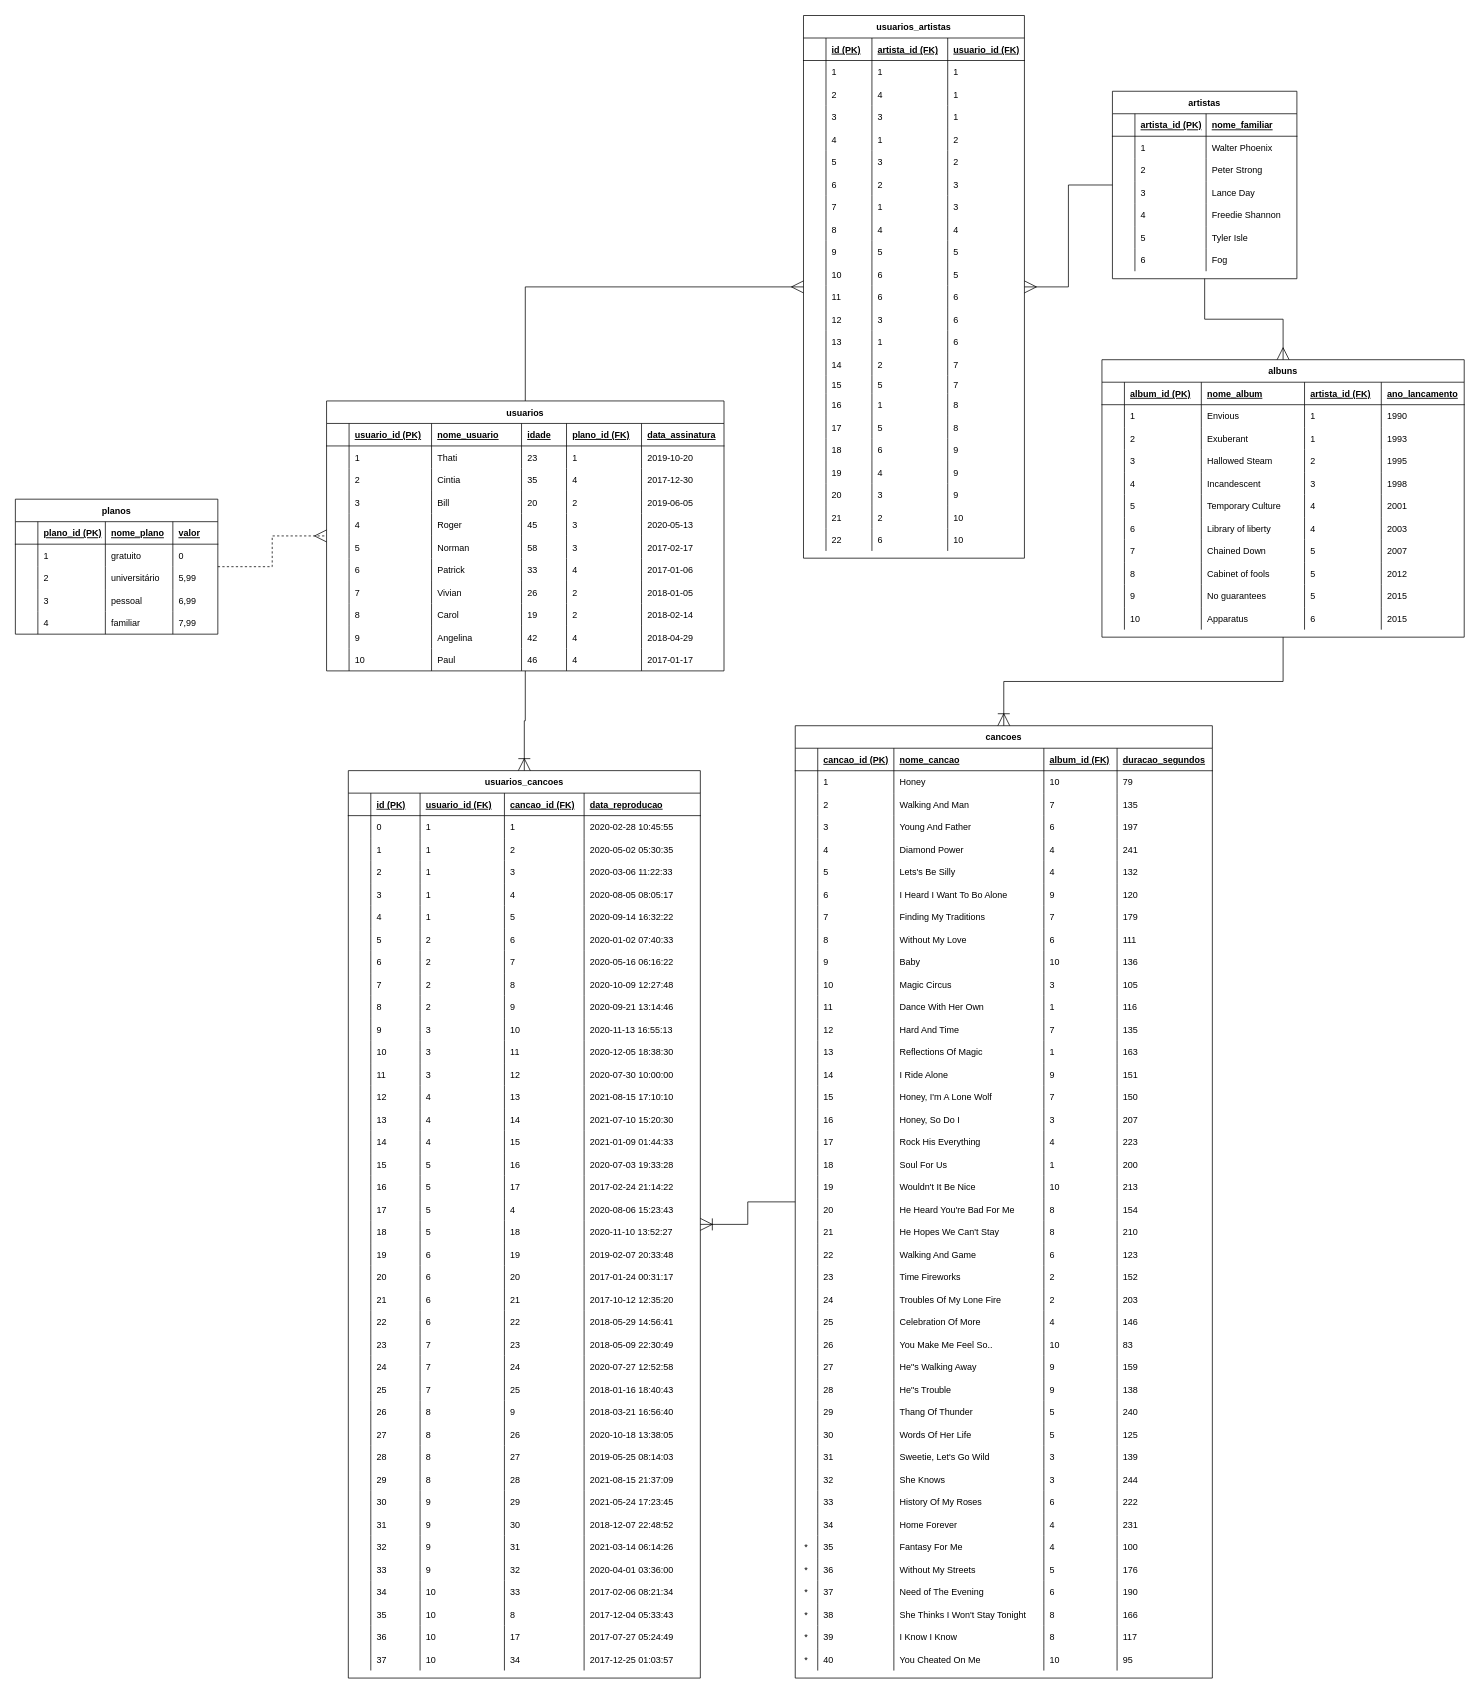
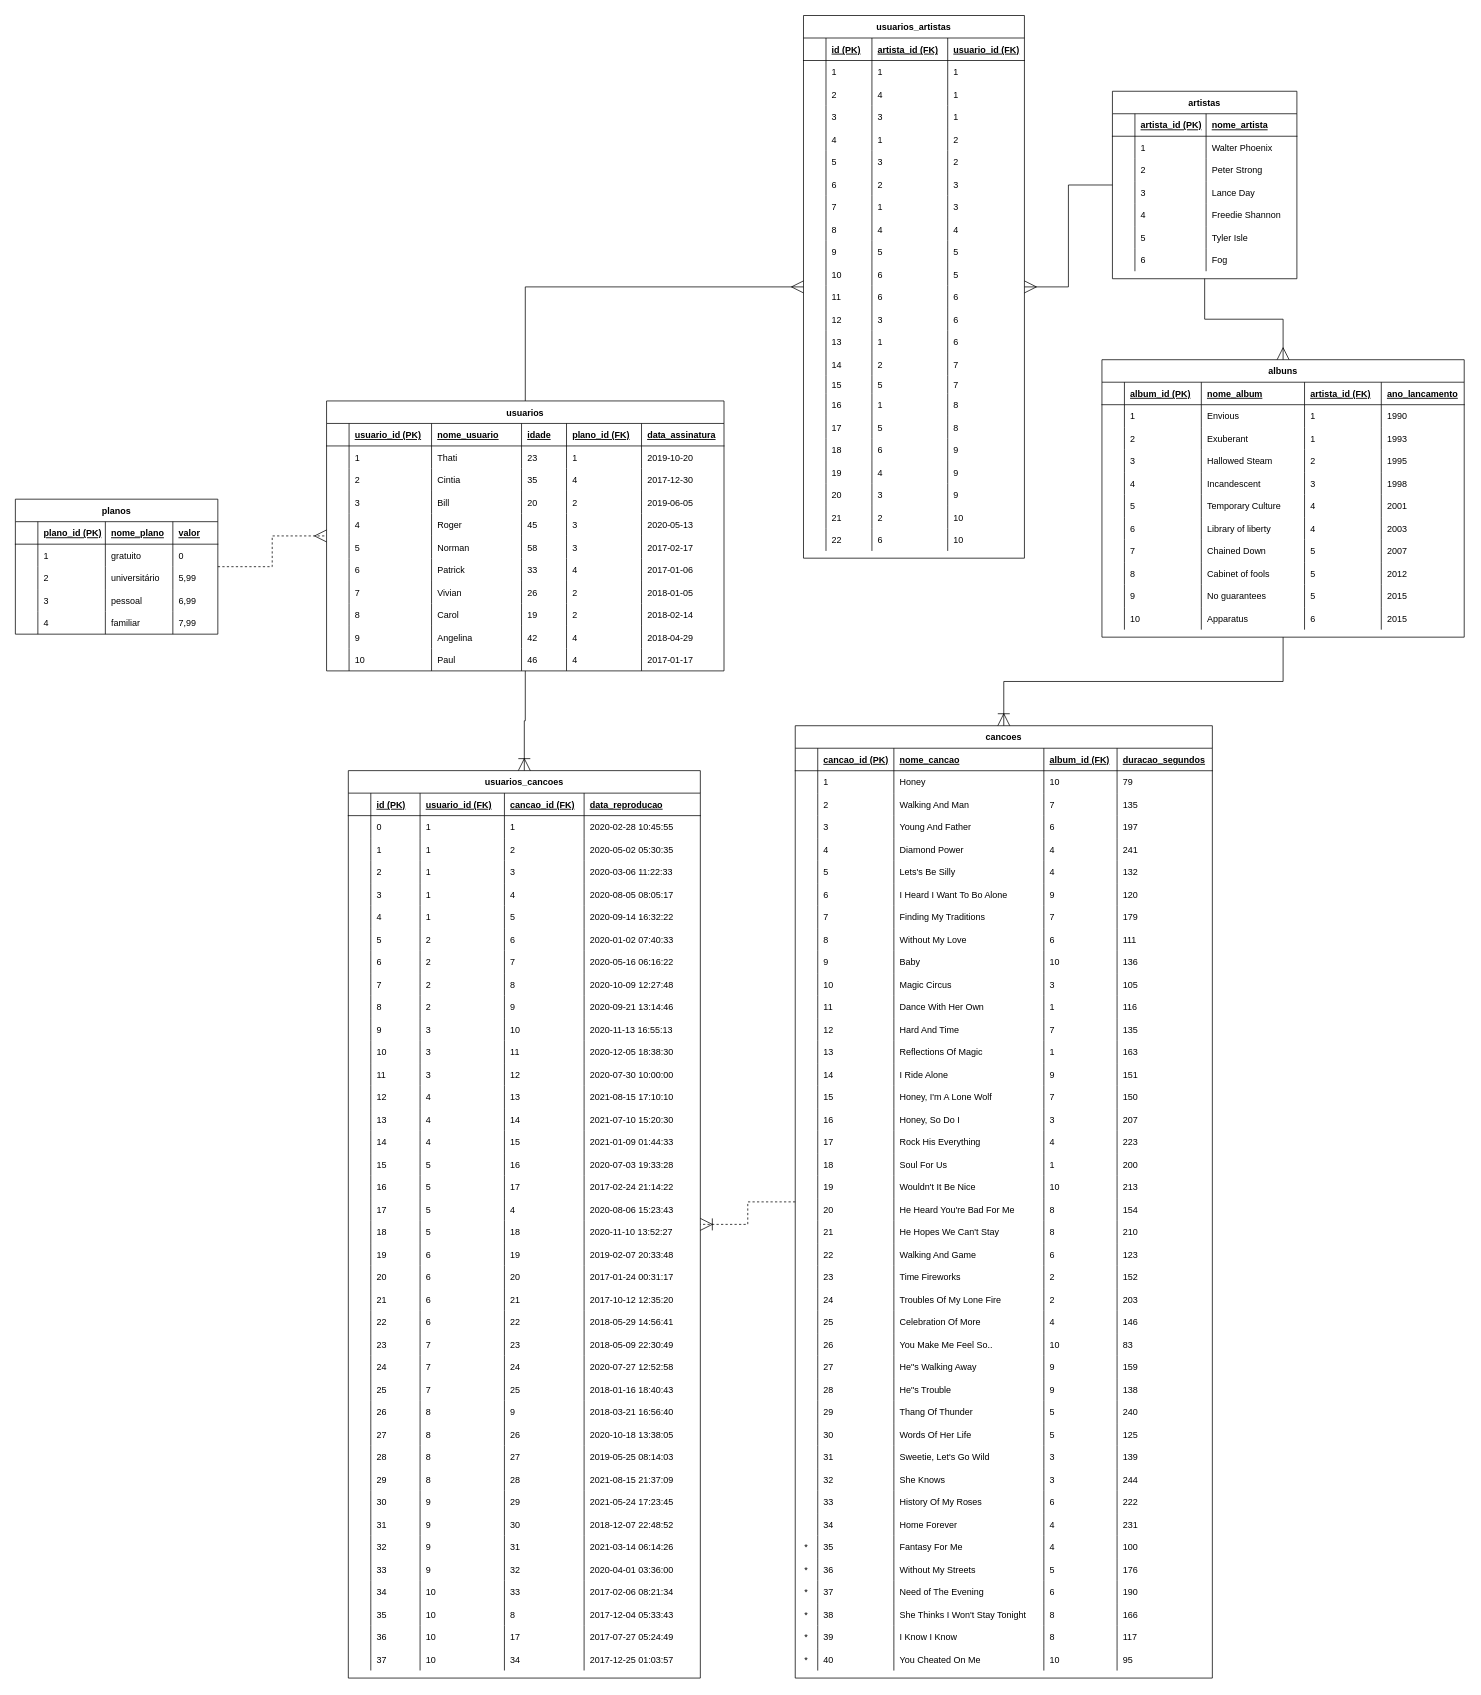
(1241, 125) -> (1241, 125)
(748, 1213) -> (748, 1213)
